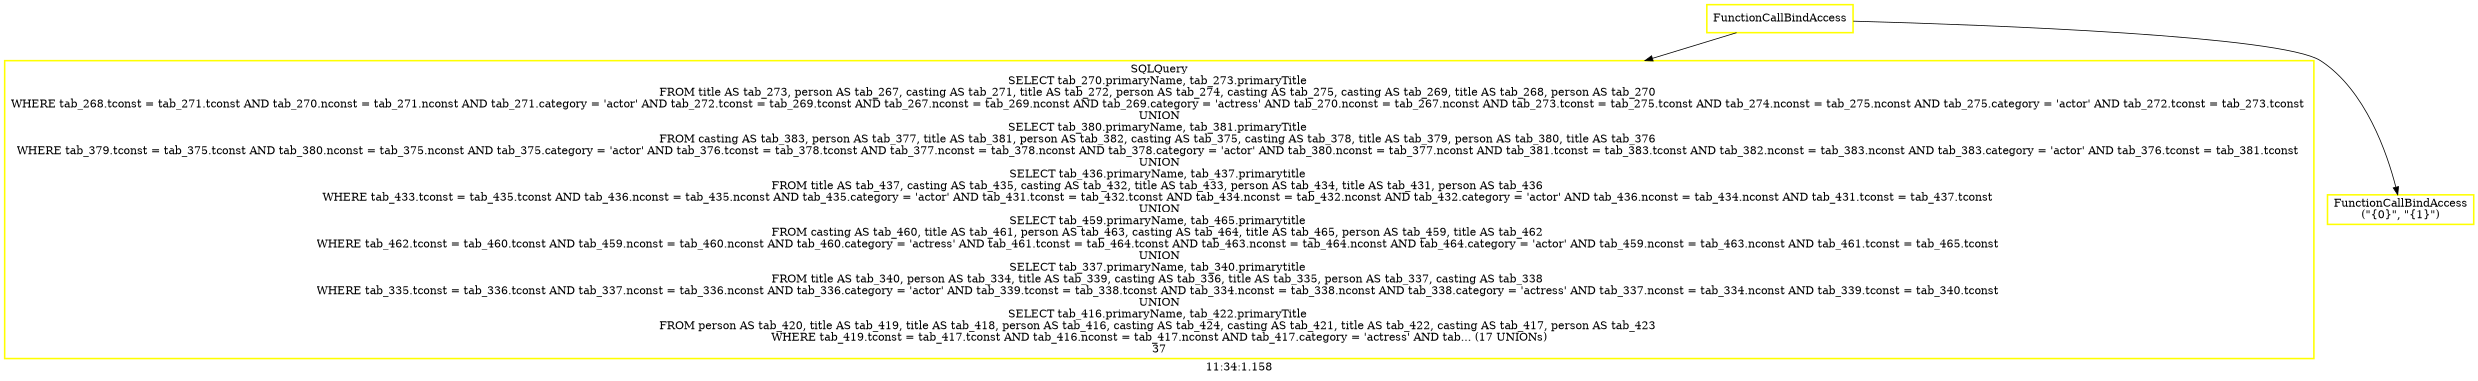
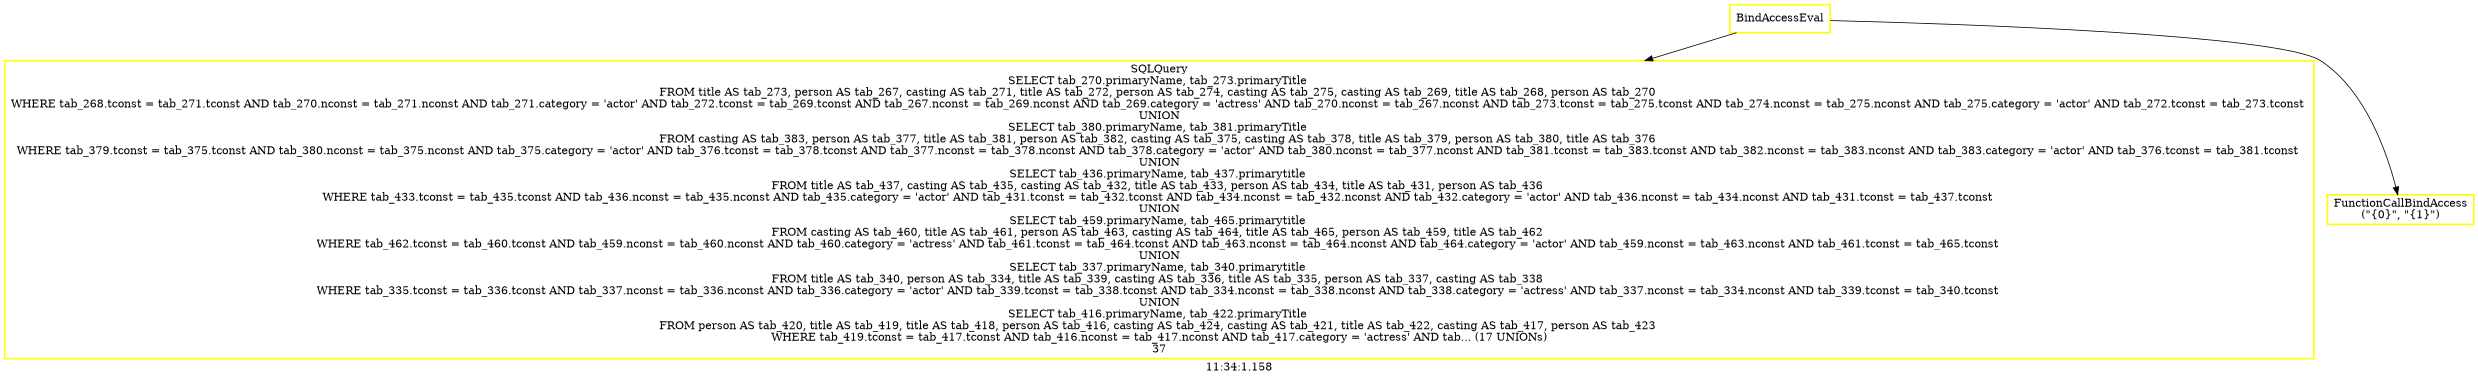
(1780, 19) -> (1780, 19)
